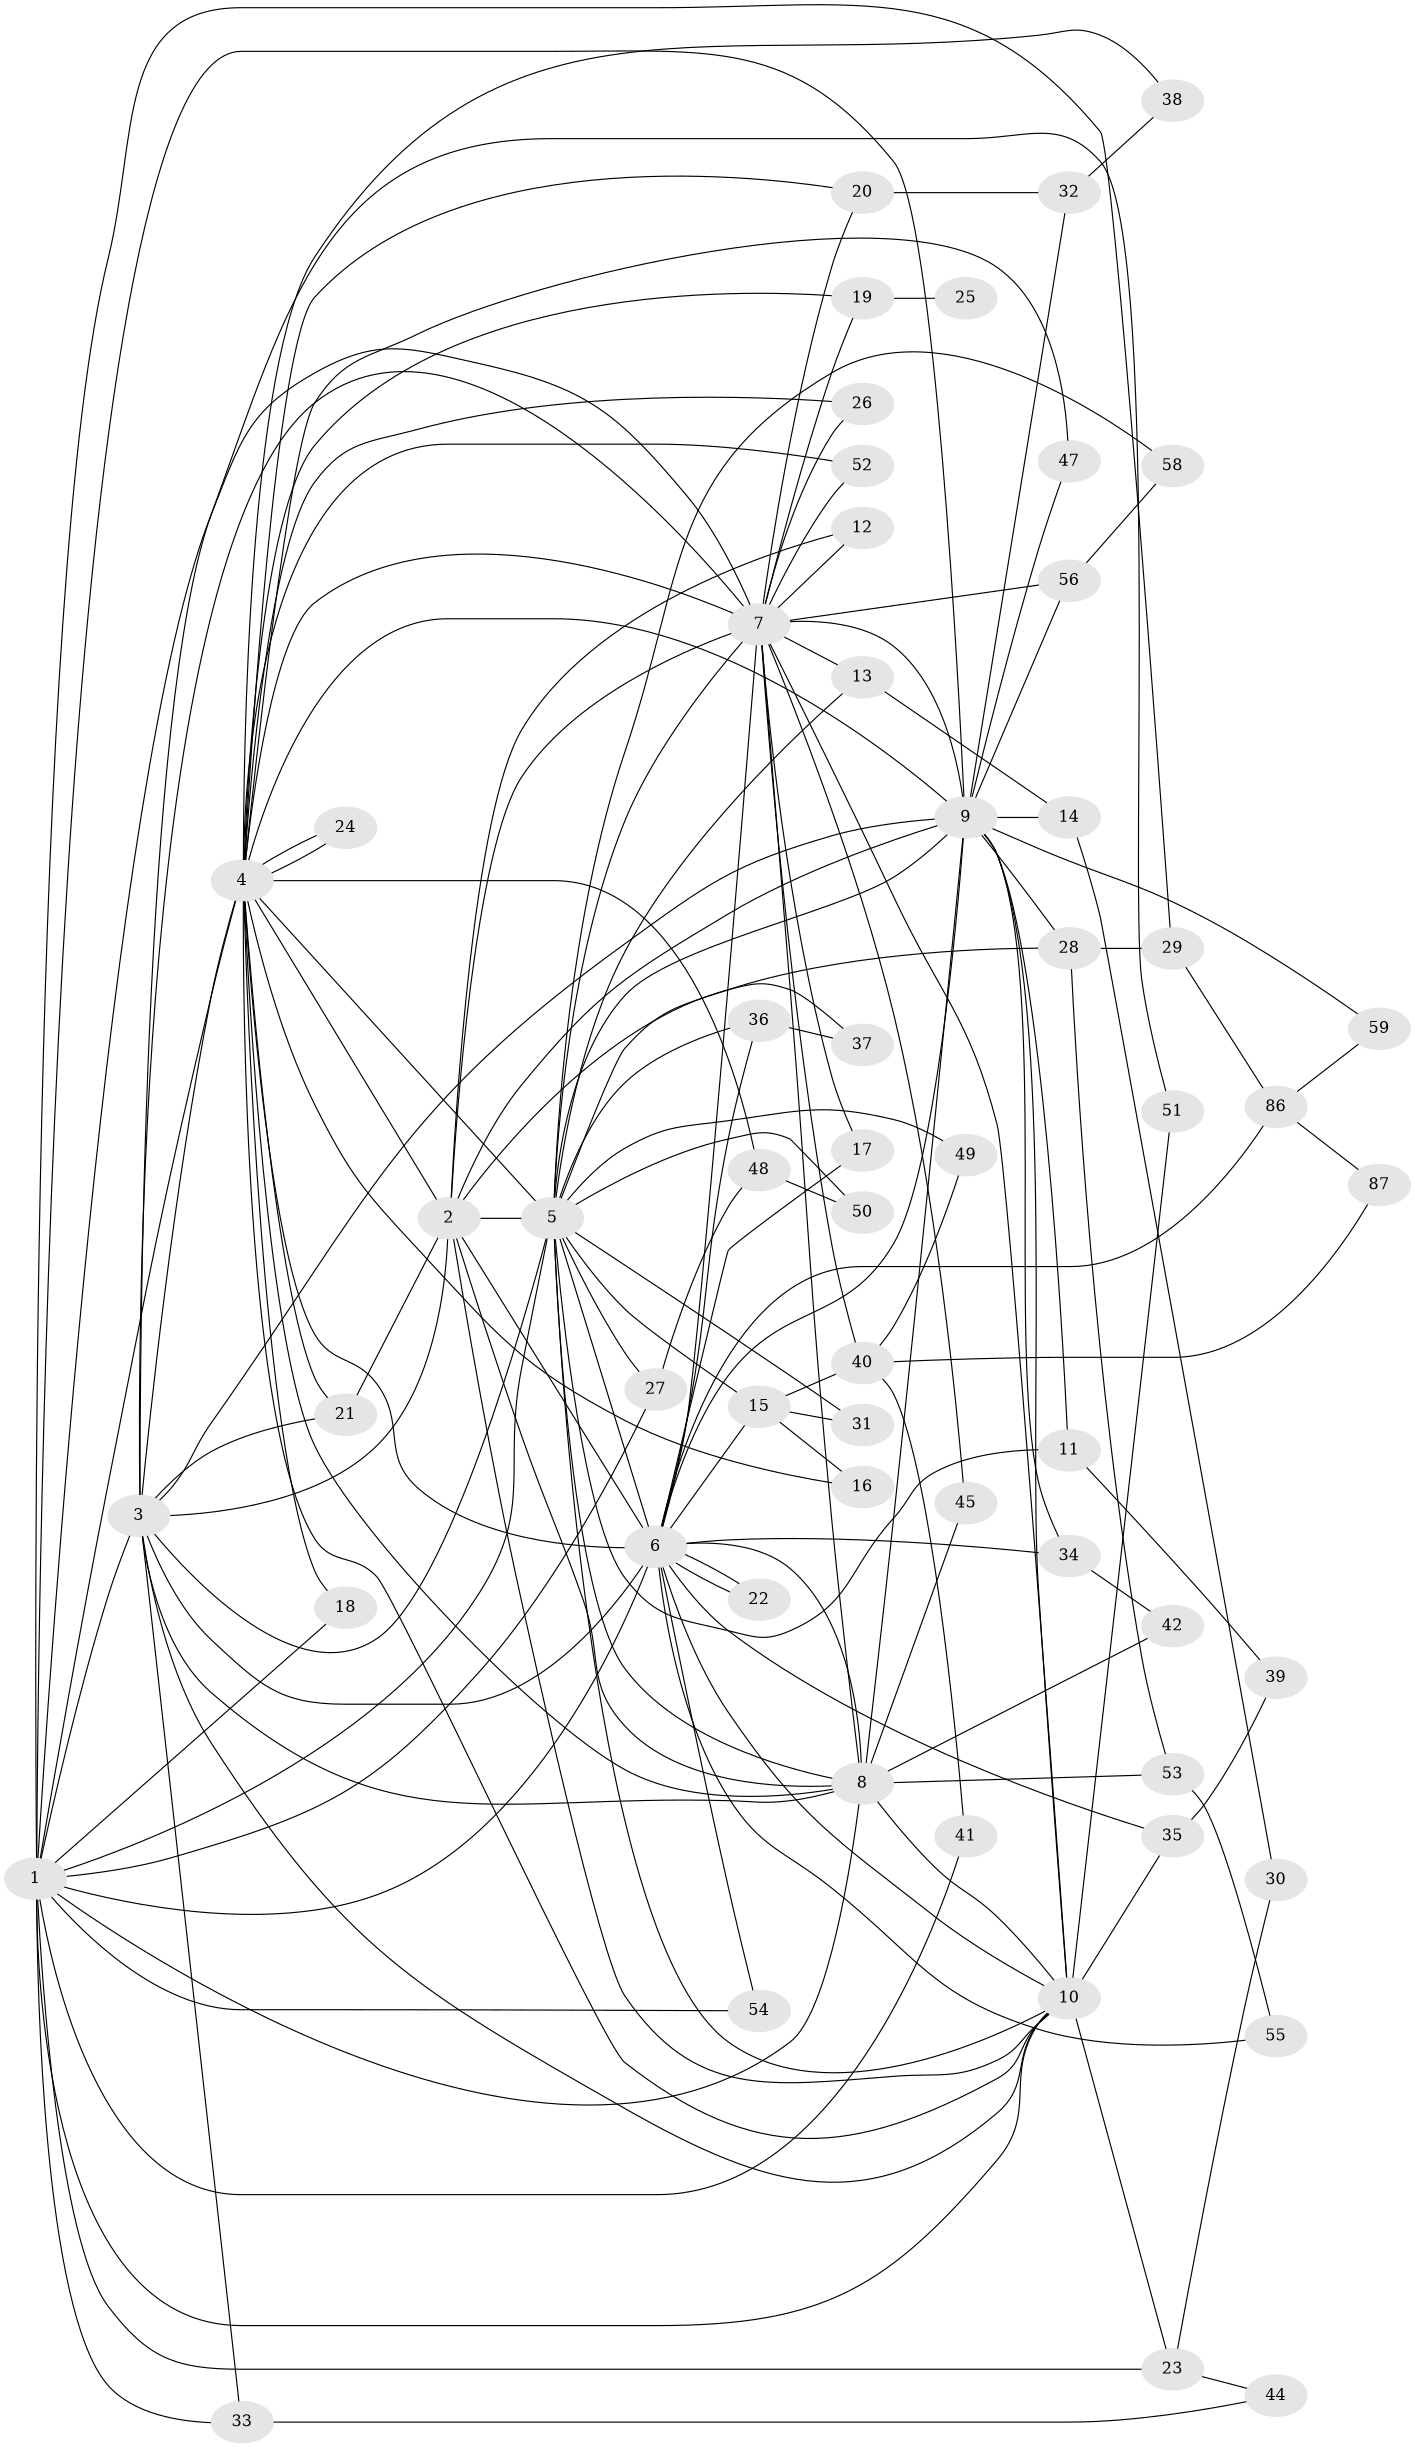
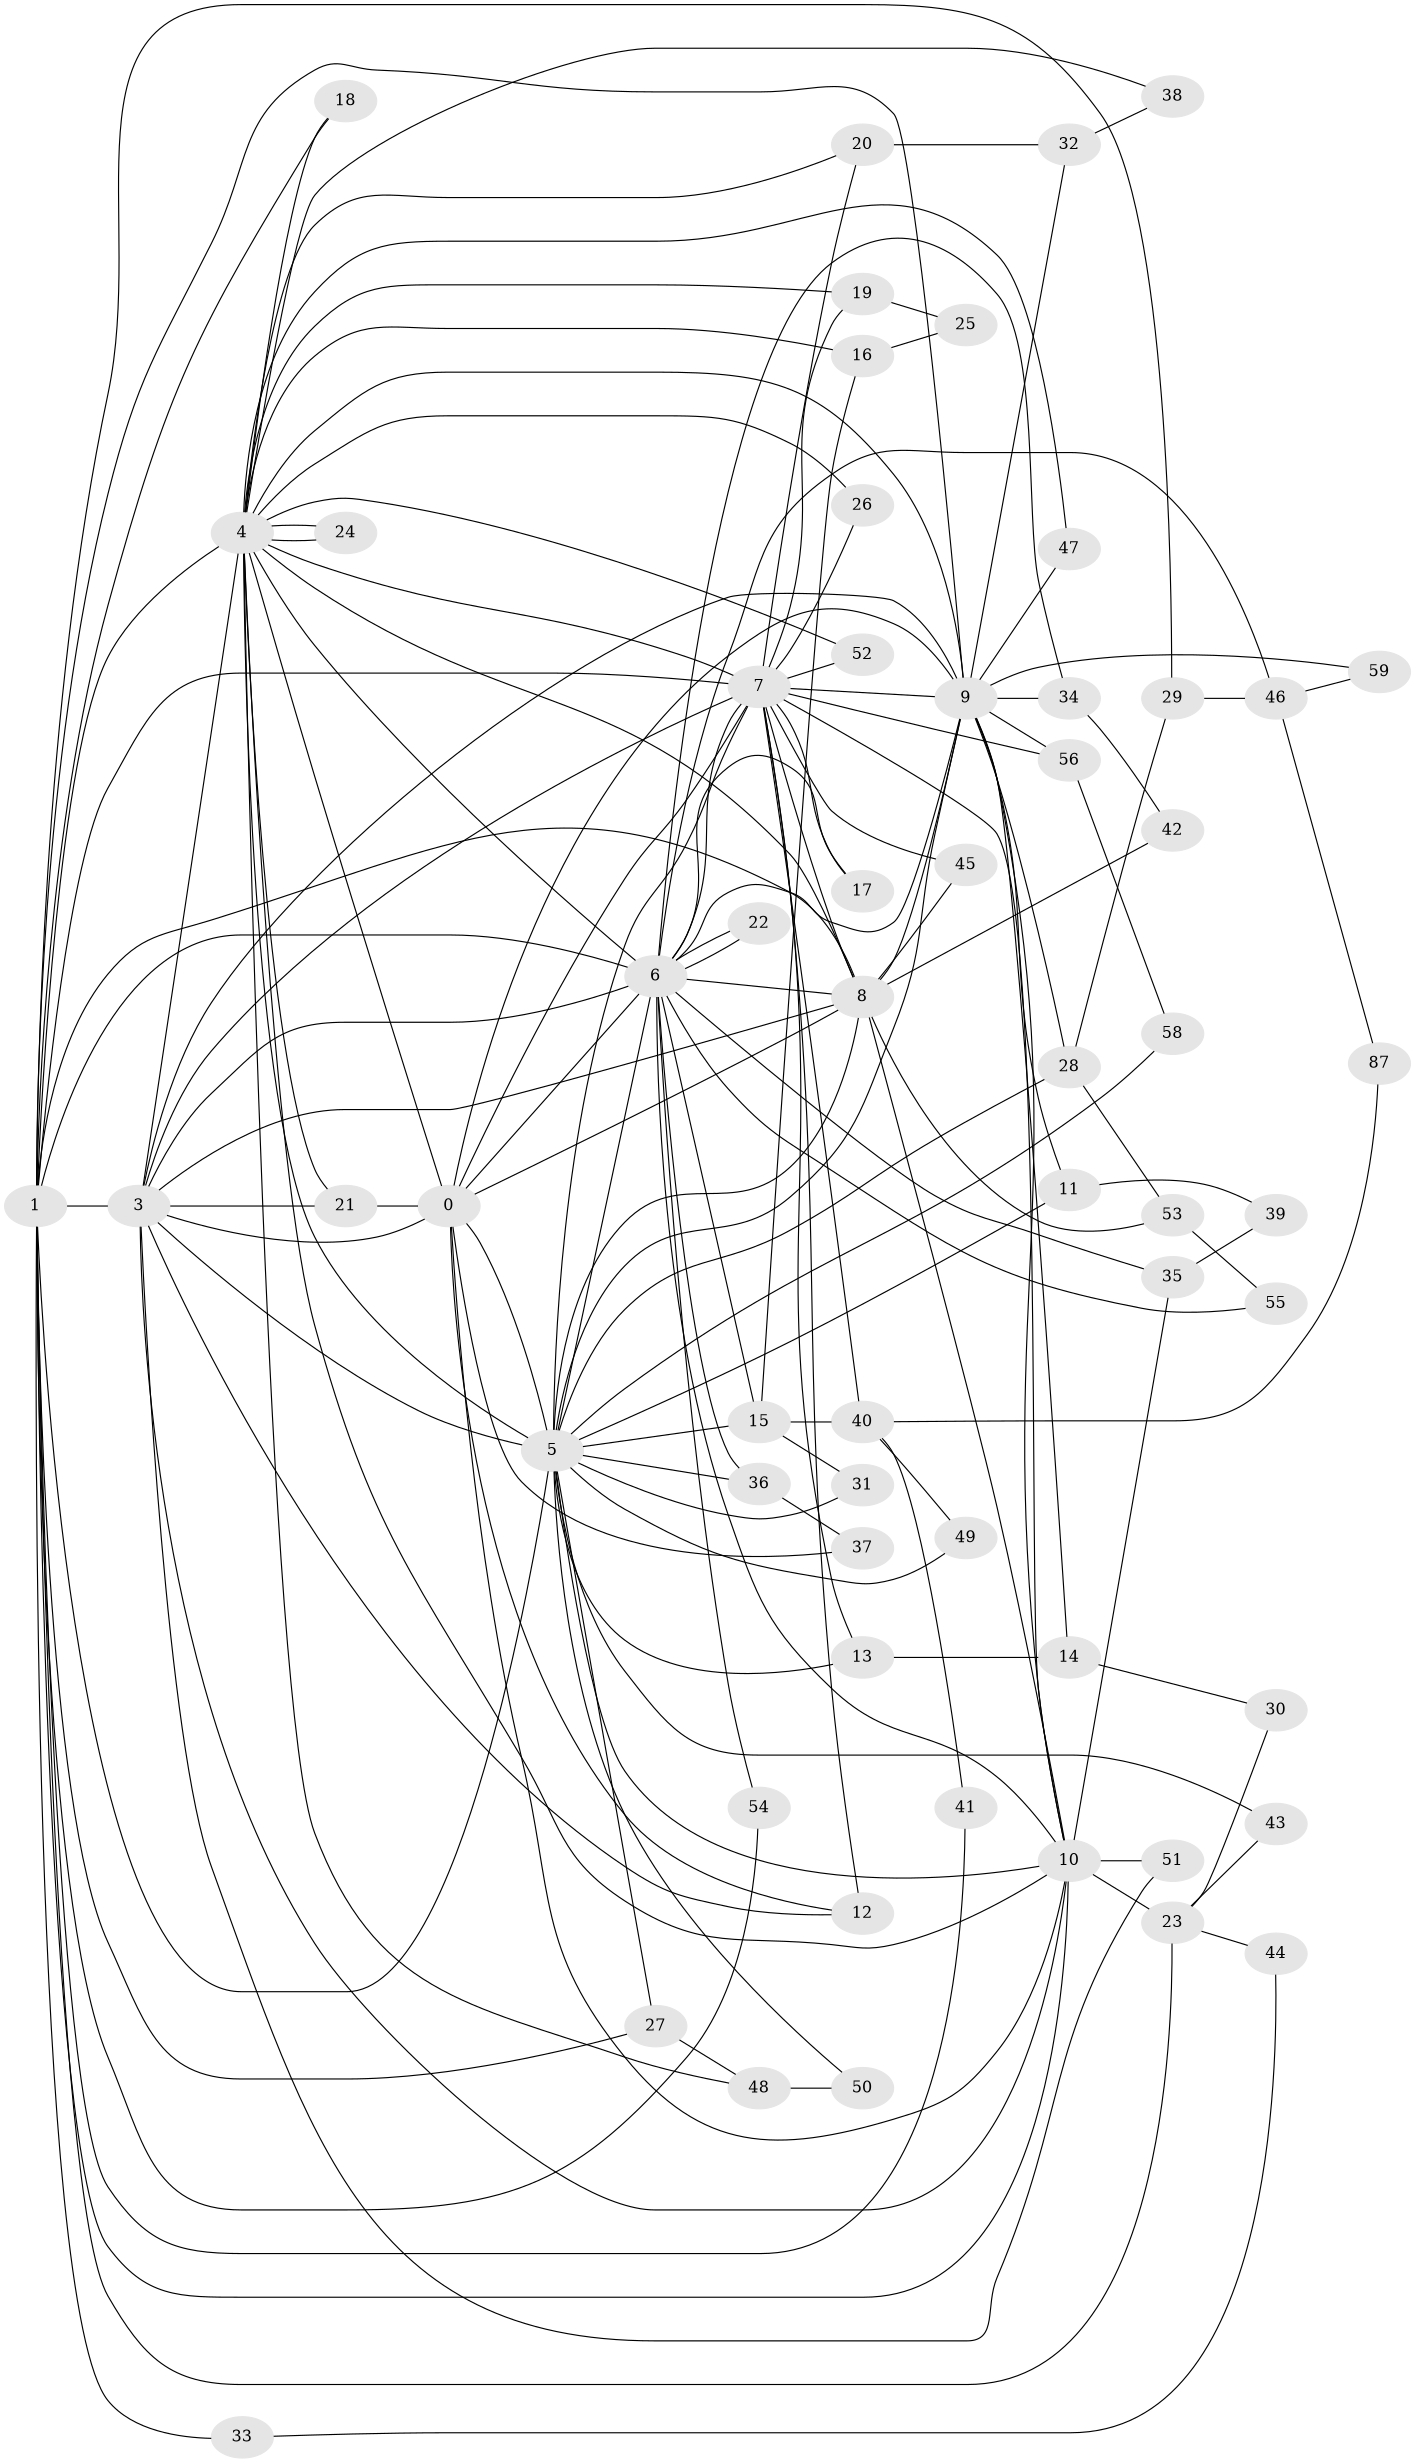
none -> (914, 341)
(1276, 1107) -> (1276, 698)
(449, 1218) -> (449, 1206)
none -> (1276, 1824)
(191, 1969) -> (411, 1663)
